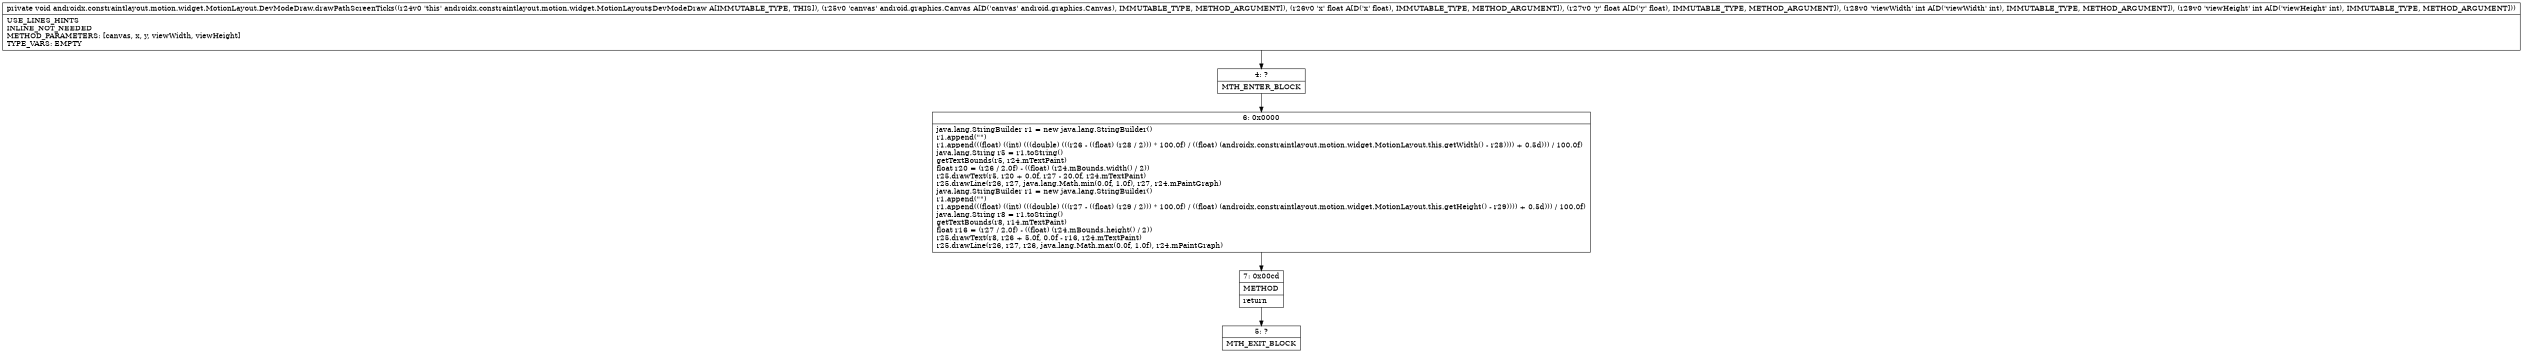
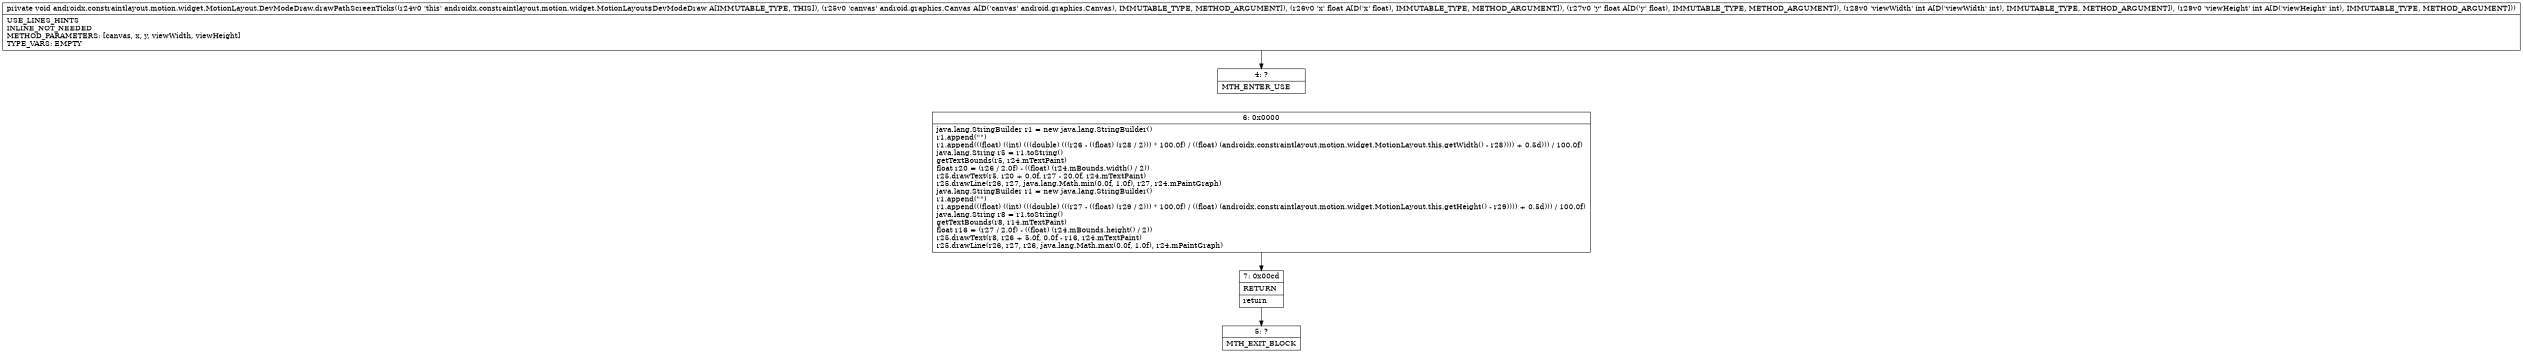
(1261, 87) -> (1256, 87)
(1261, 100) -> none
(1261, 289) -> (1260, 289)
